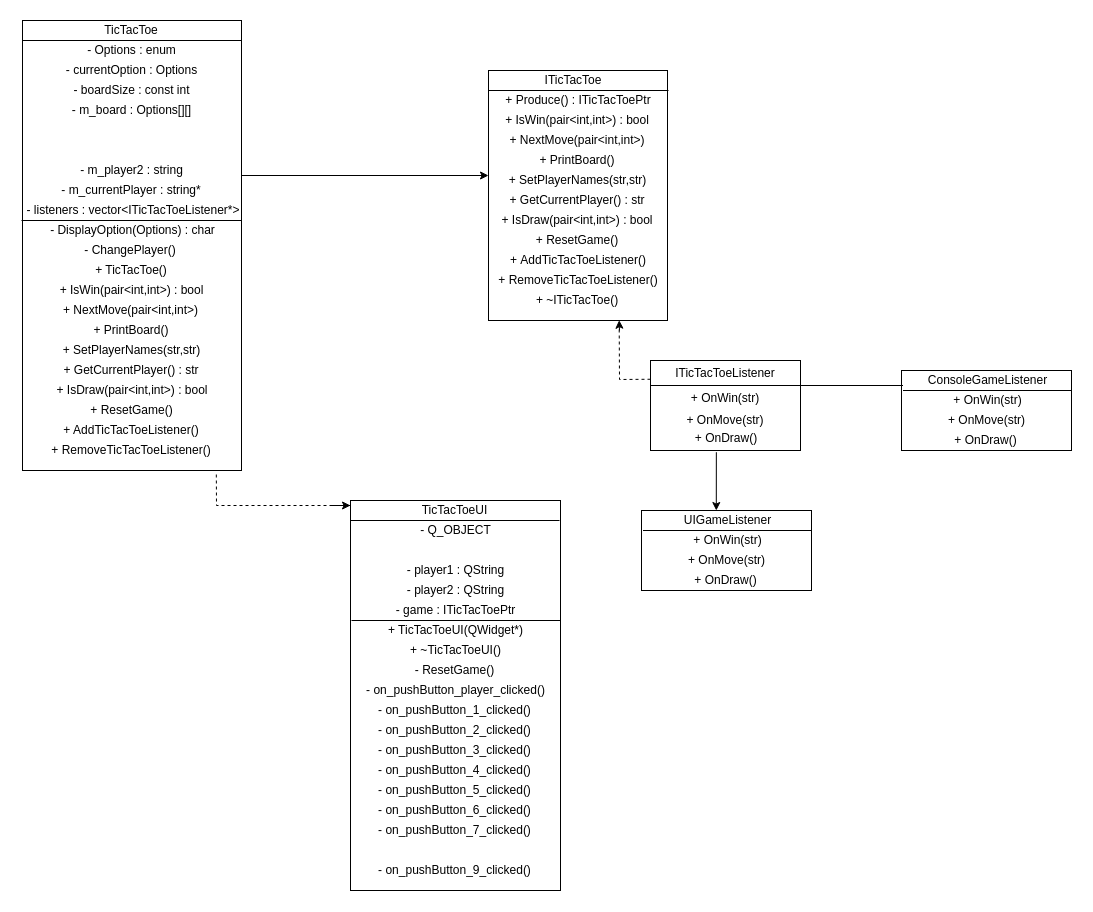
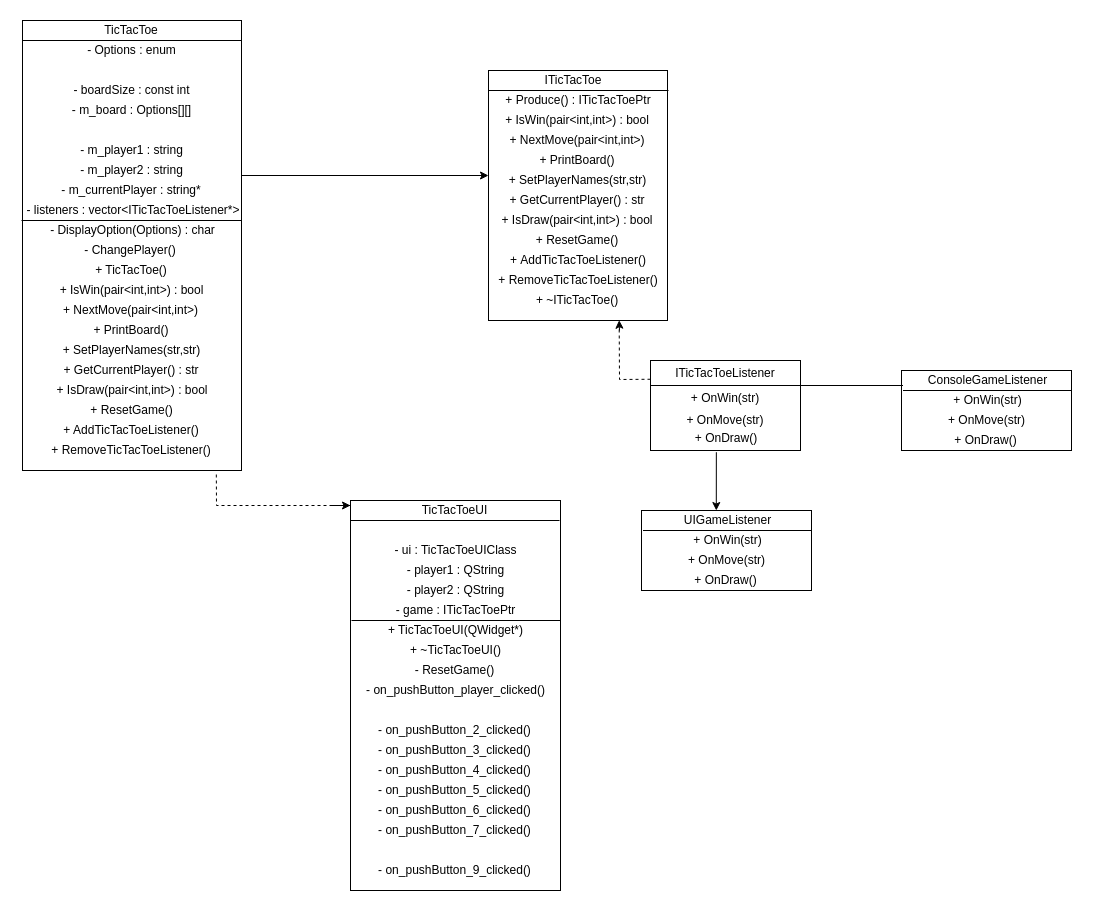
(132, 71) -> none
none -> (132, 151)
(456, 531) -> none
none -> (456, 551)
(455, 711) -> none
